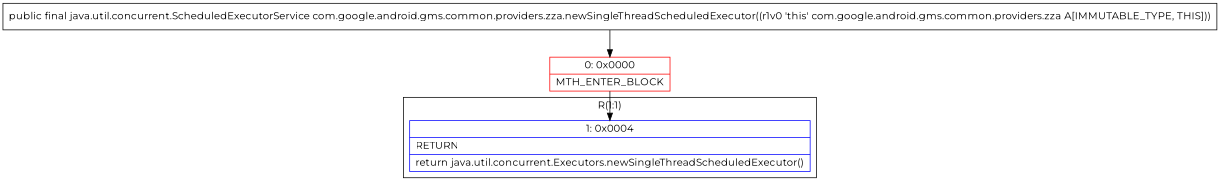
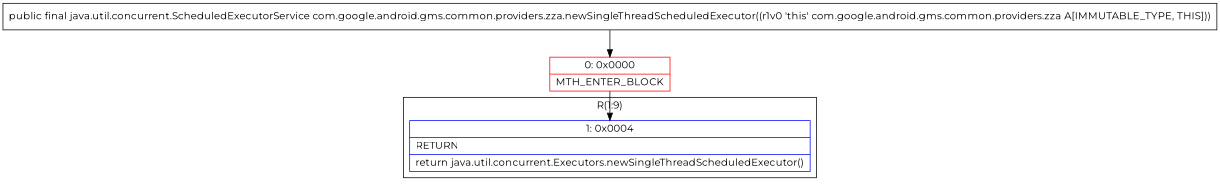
(610, 106) -> (610, 106)
